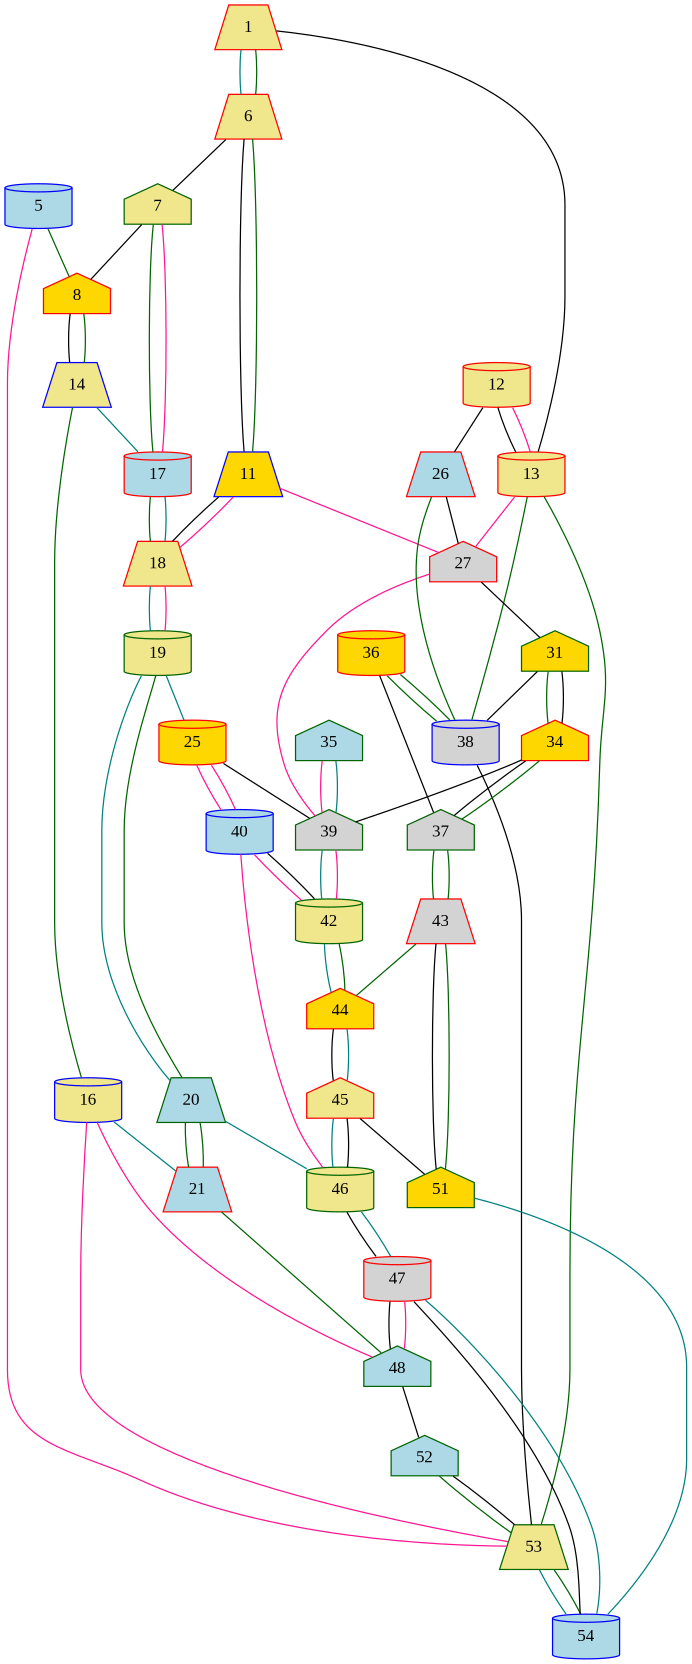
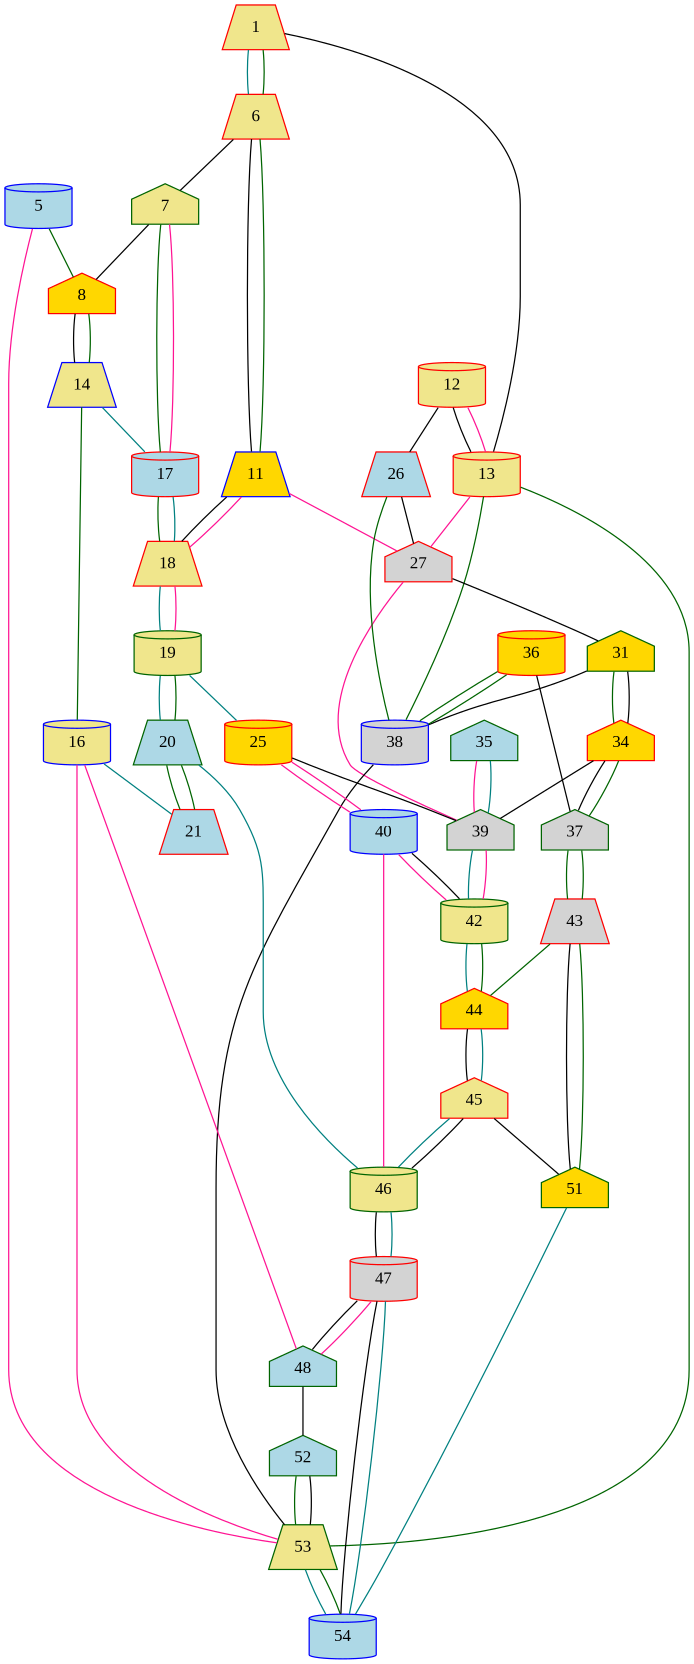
(301, 1282) -> none
